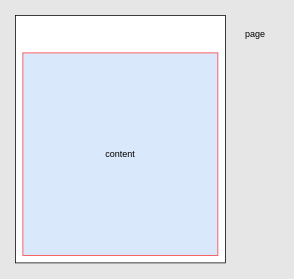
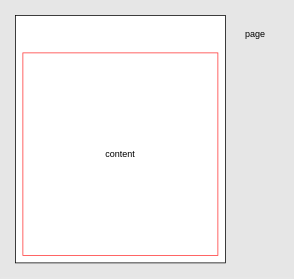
(120, 154) -> (120, 154)
